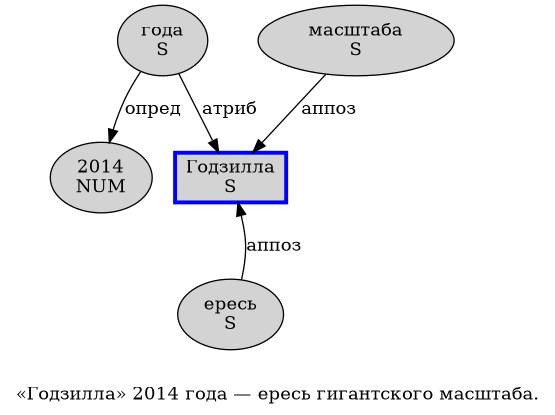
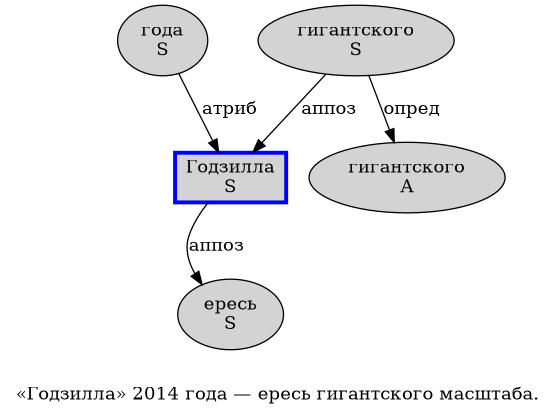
(356, 41) -> (356, 41)
(101, 178) -> none
none -> (407, 178)
(246, 248) -> (189, 236)
